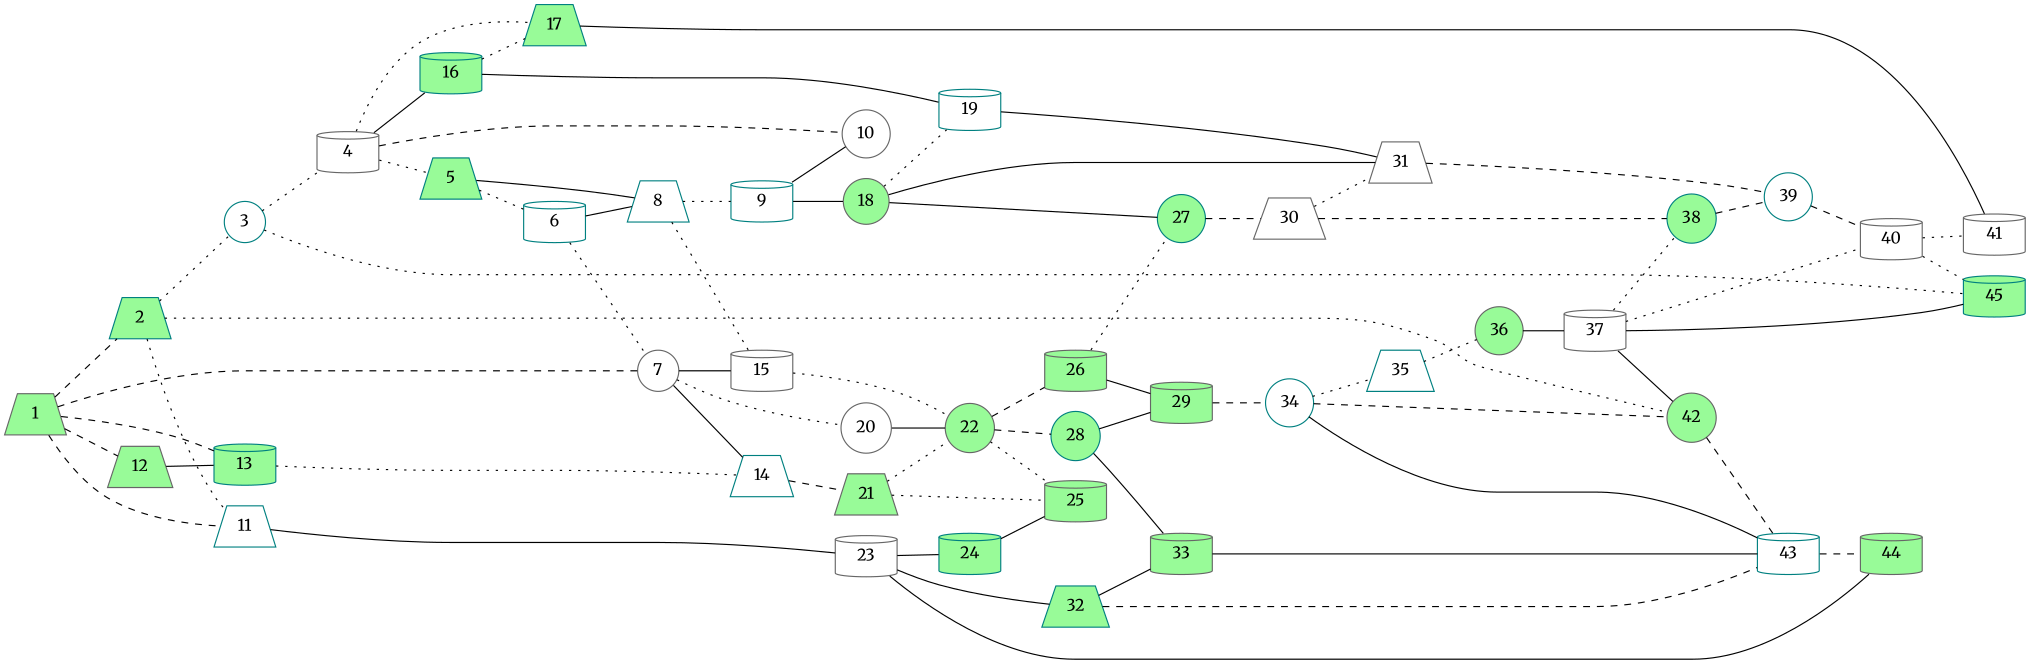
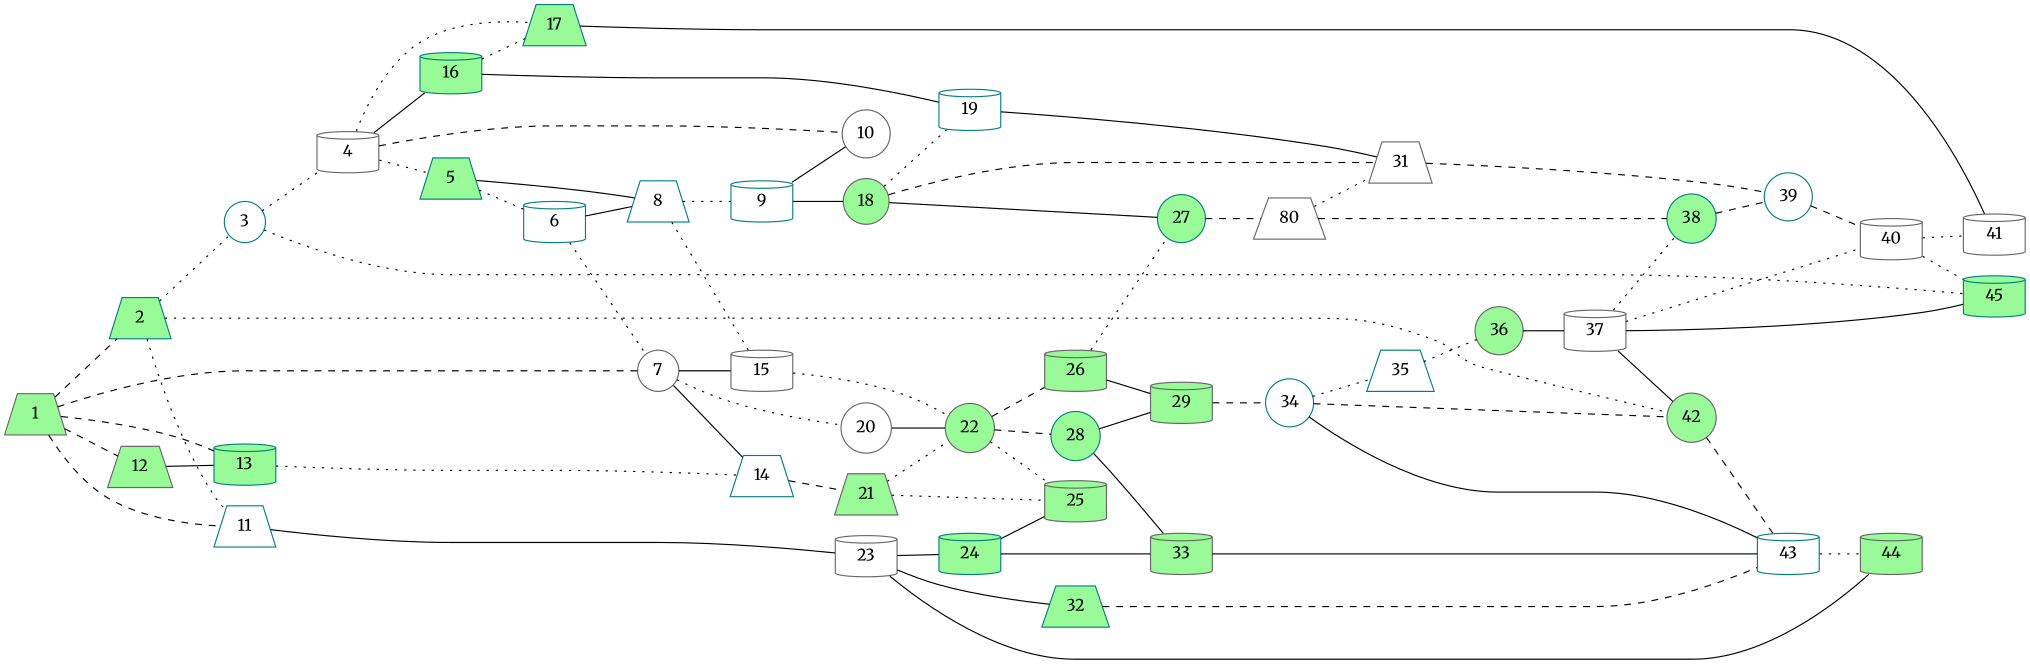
(1130, 163) -> (1130, 163)
(1290, 219) -> (1290, 219)
(1840, 554) -> (1840, 554)
(1125, 582) -> (1076, 554)
